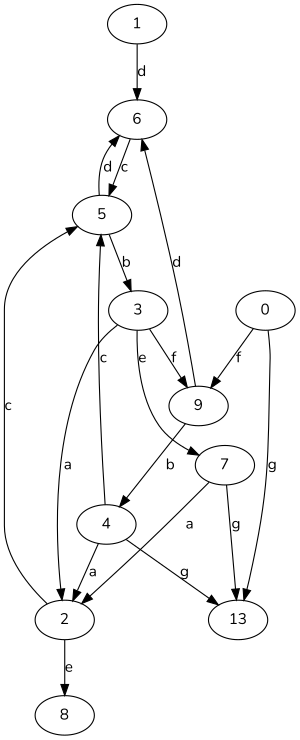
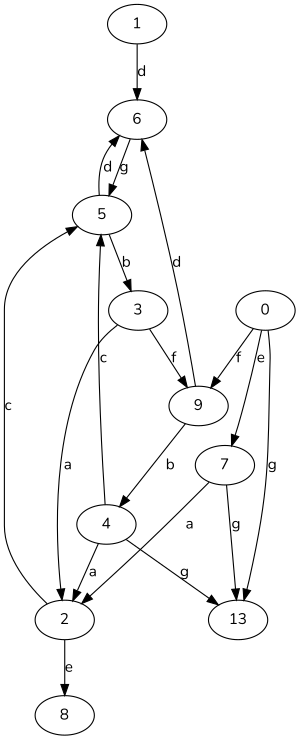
(125, 167) -> (125, 167)
(146, 399) -> (249, 383)
